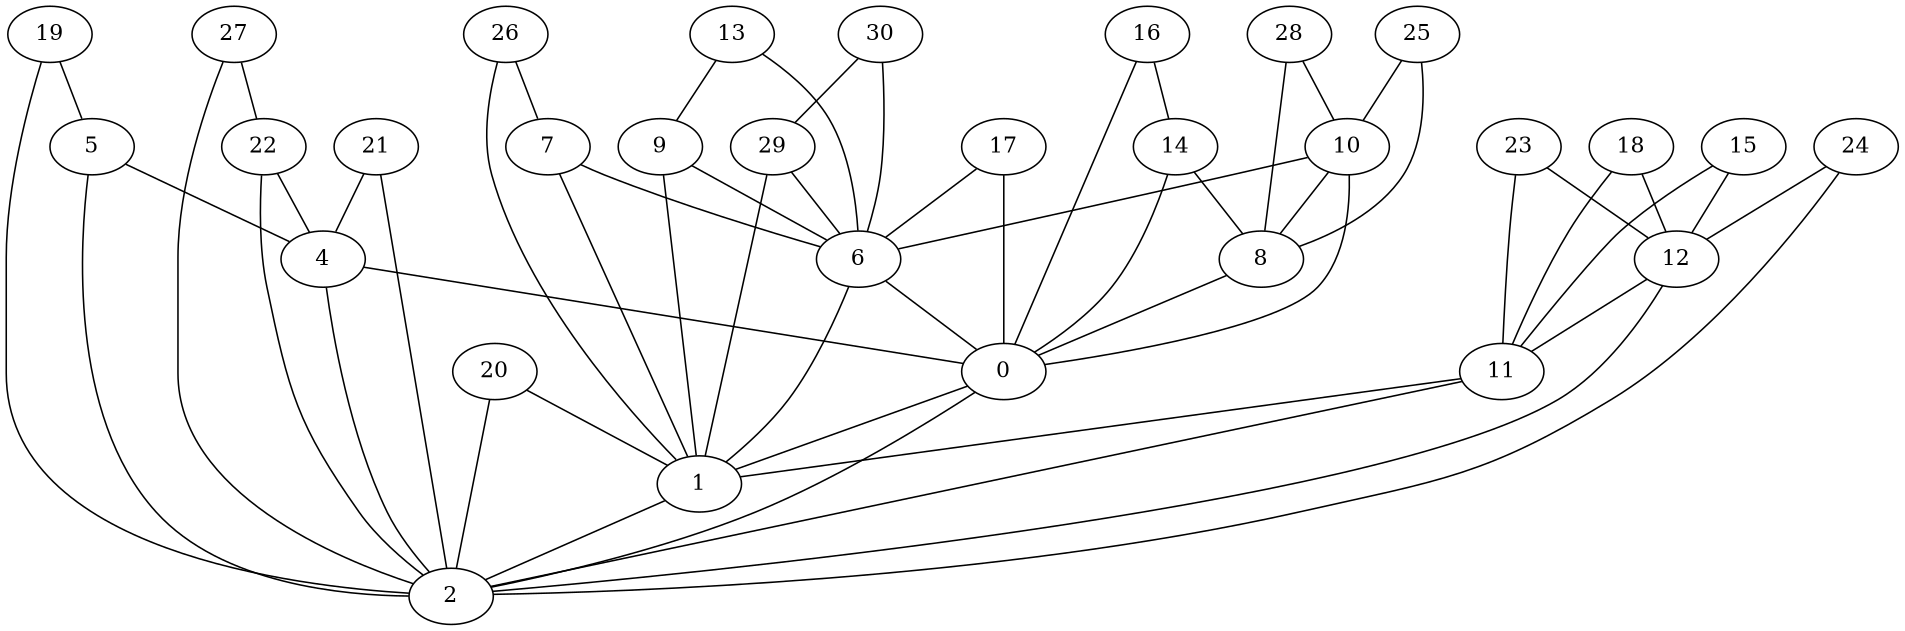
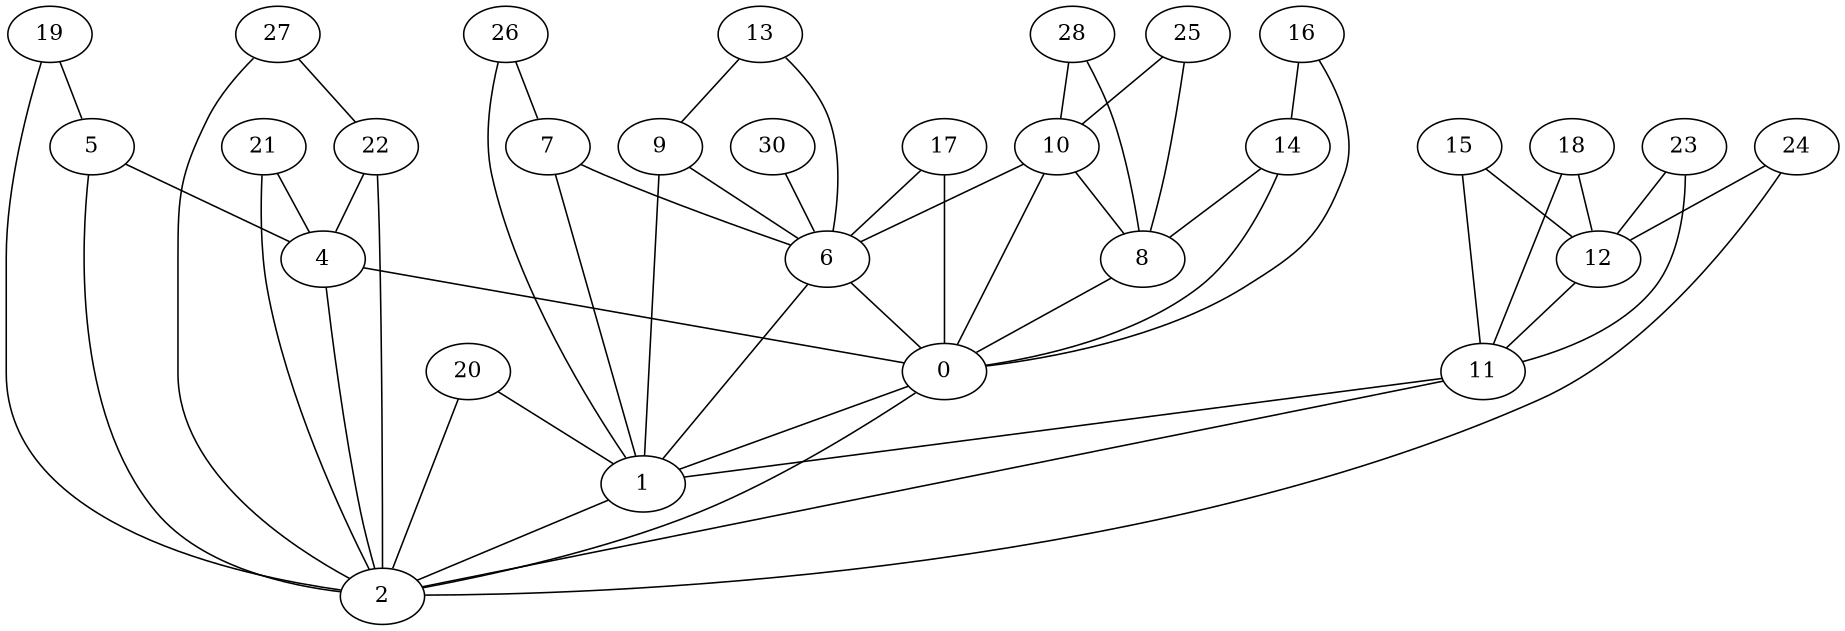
(773, 147) -> none
(1110, 517) -> none
